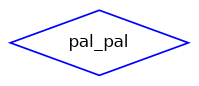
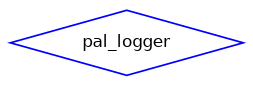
(99, 43) -> (127, 43)
